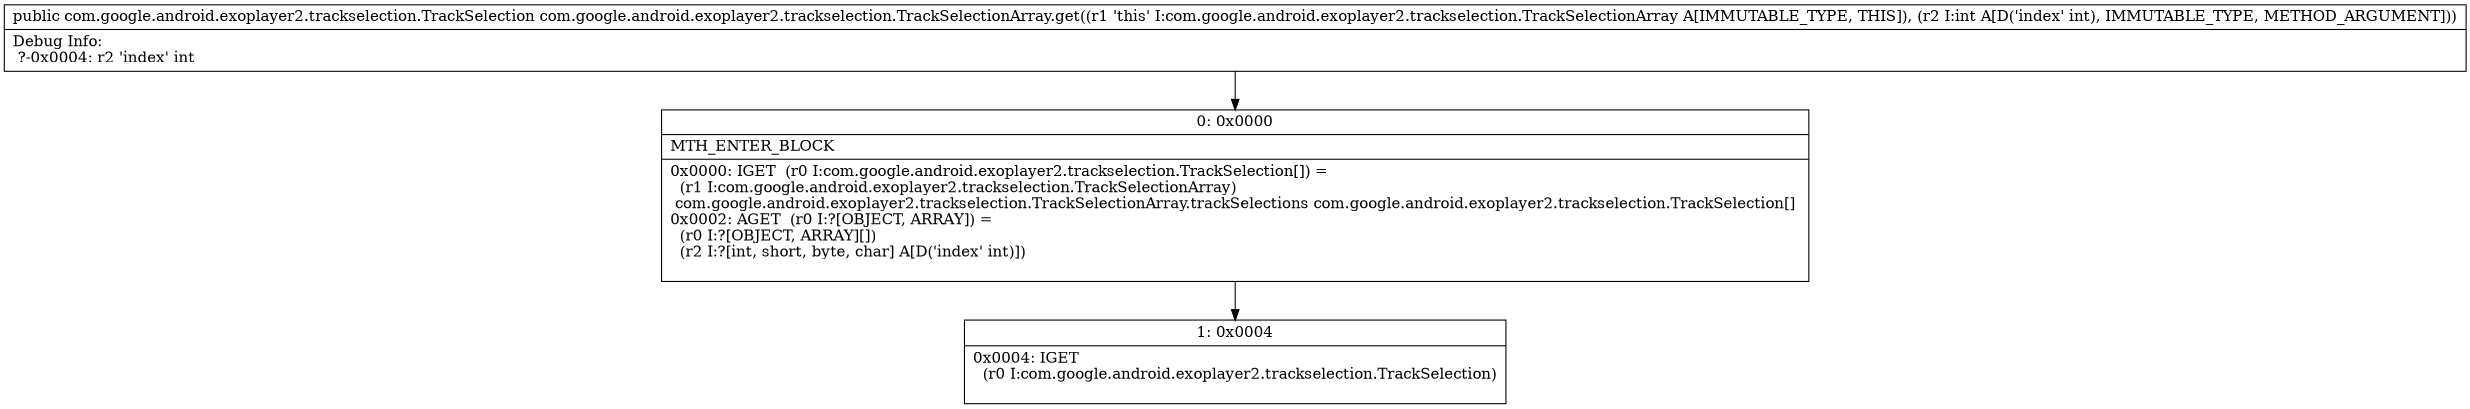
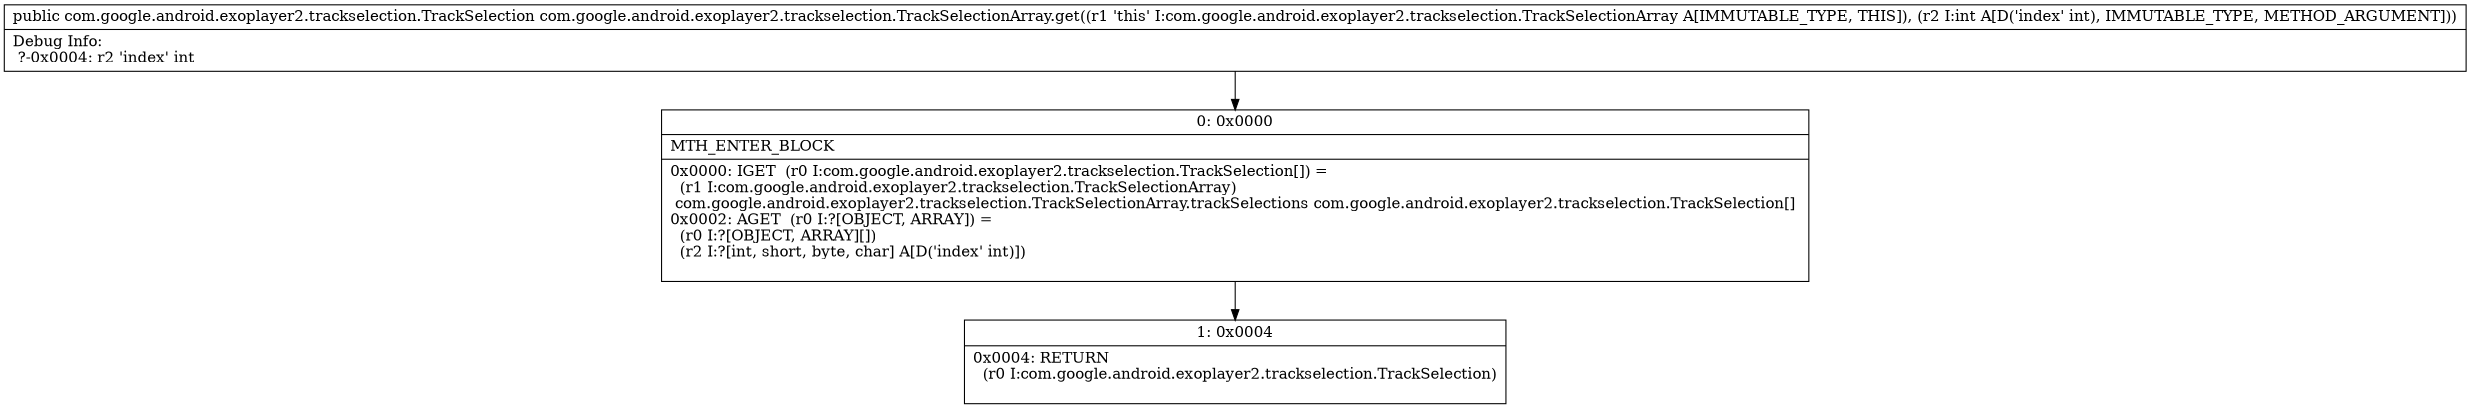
(1031, 358) -> (1046, 358)
